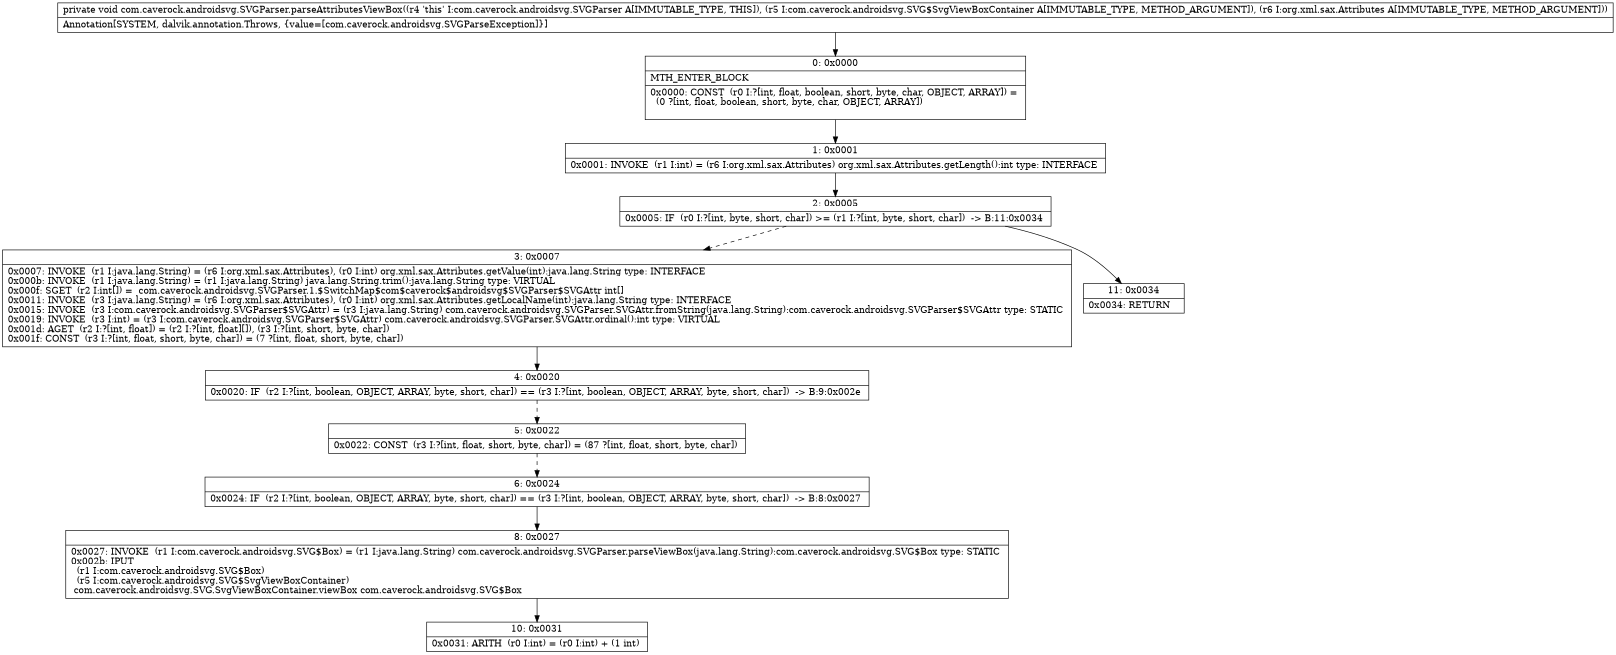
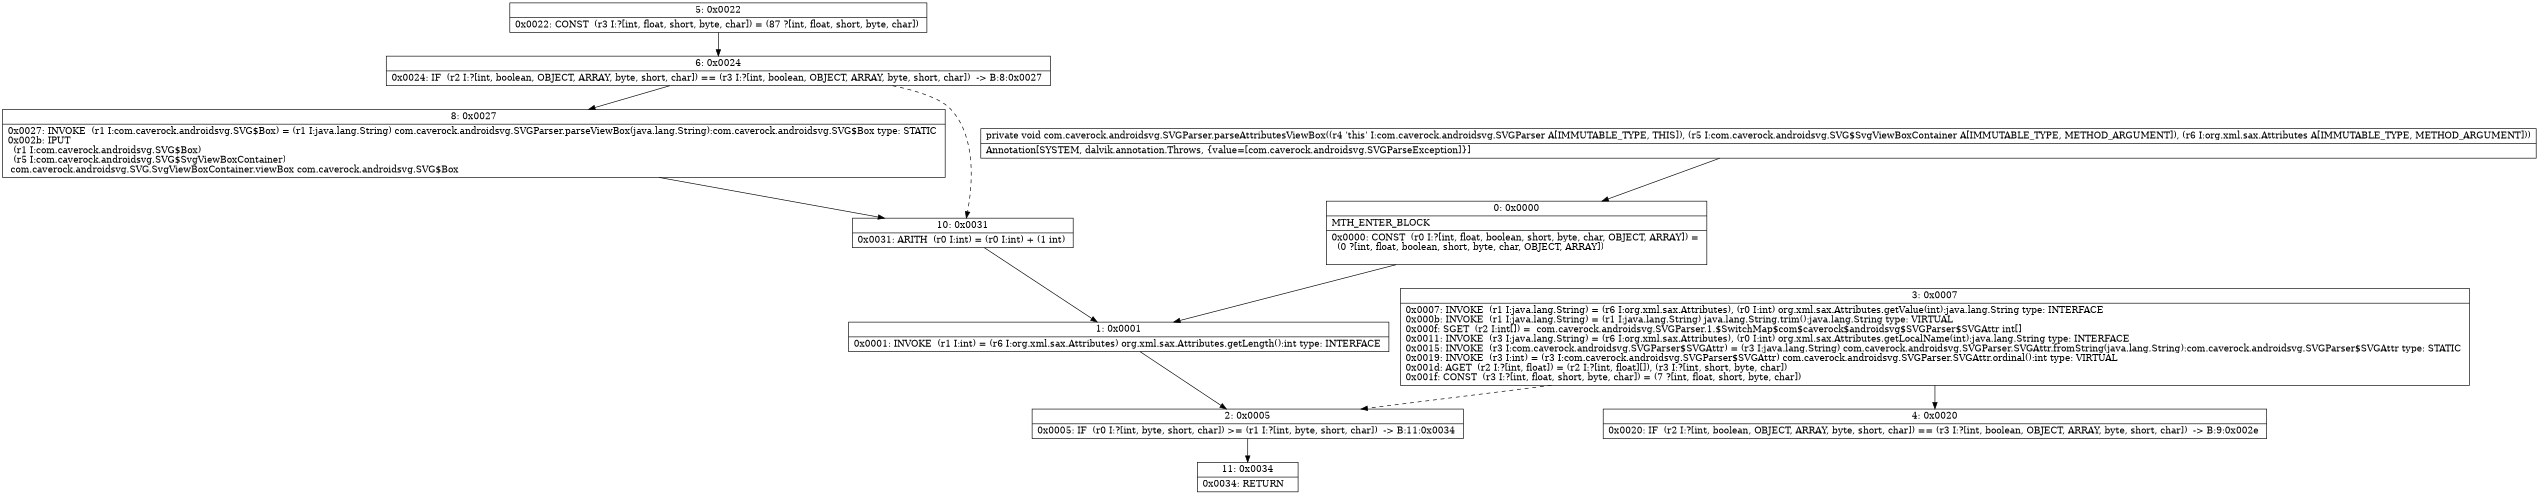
none -> (962, 128)
(748, 237) -> (1460, 397)
none -> (1038, 283)
(537, 409) -> none
(537, 462) -> (718, 41)
